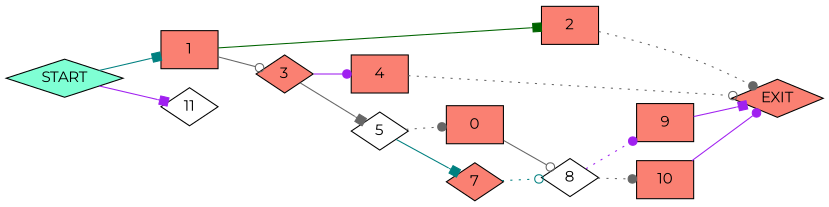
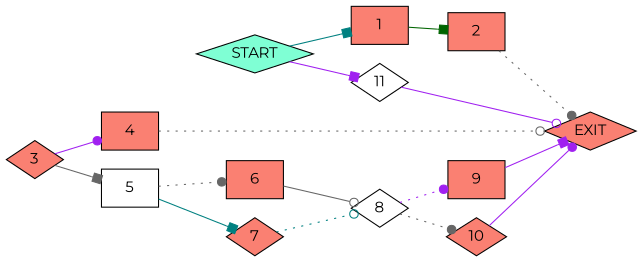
(237, 62) -> none
none -> (477, 105)
(475, 125) -> (255, 180)
(380, 131) -> (130, 188)
(665, 180) -> (476, 237)
